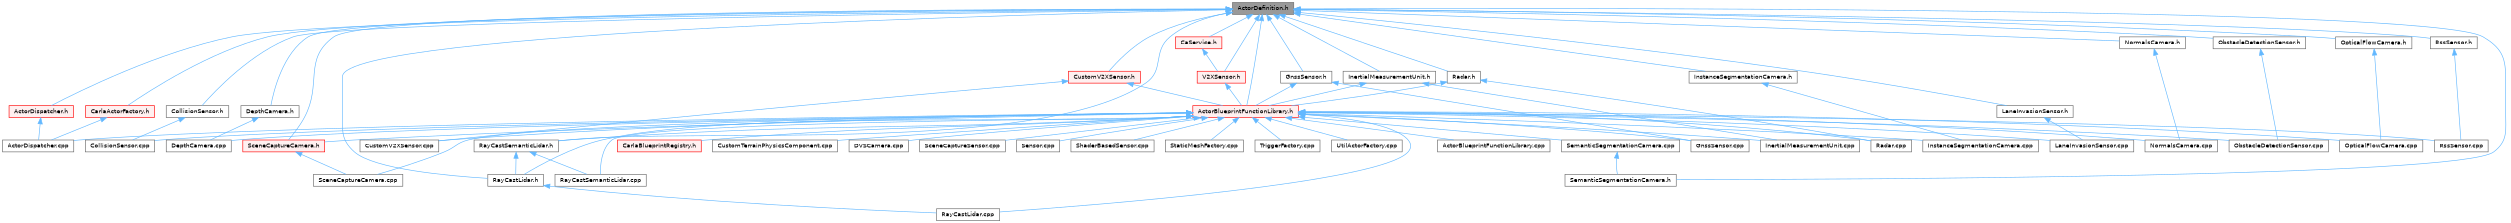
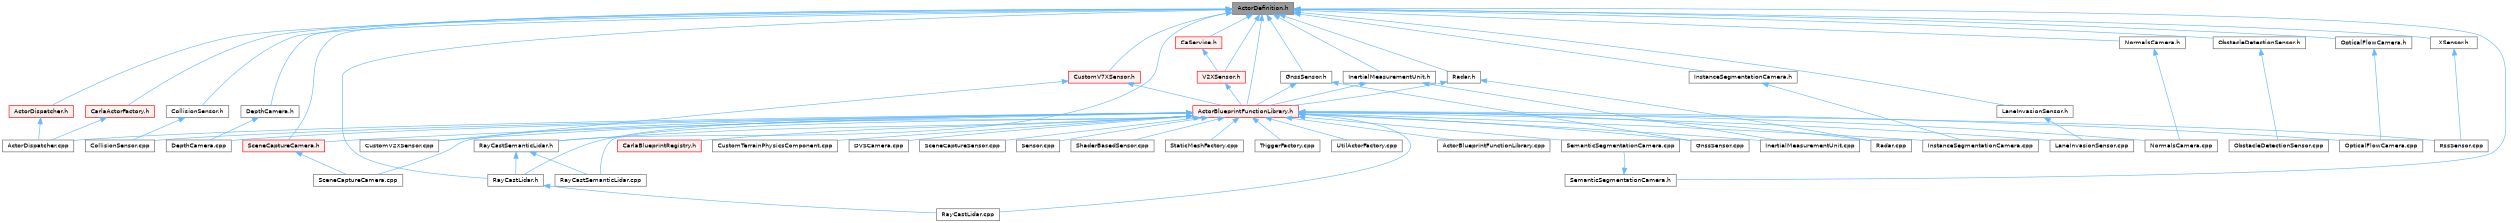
(2454, 43) -> (2454, 43)
(1104, 77) -> (1104, 77)
(1767, 121) -> none
(1616, 166) -> (1625, 160)
